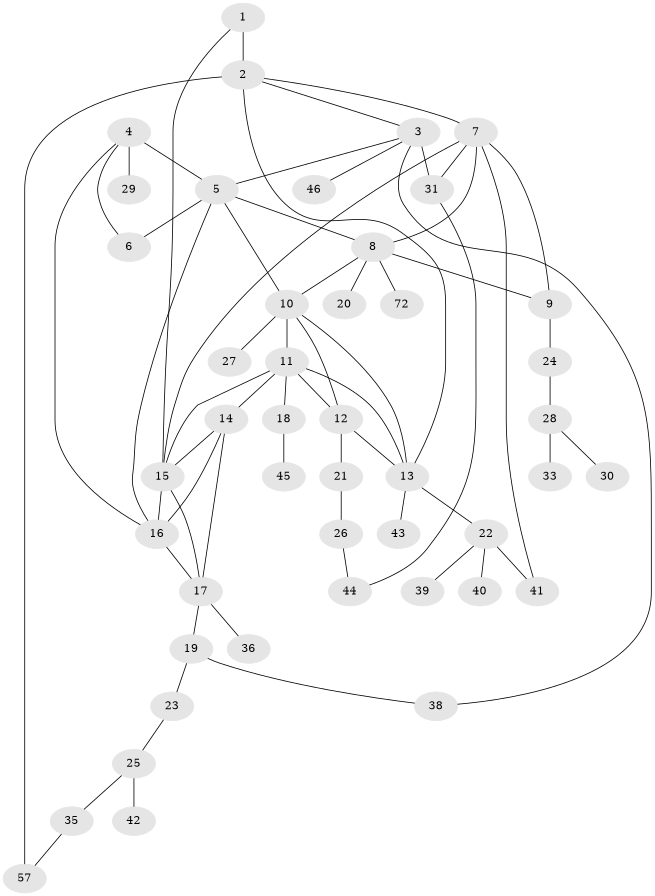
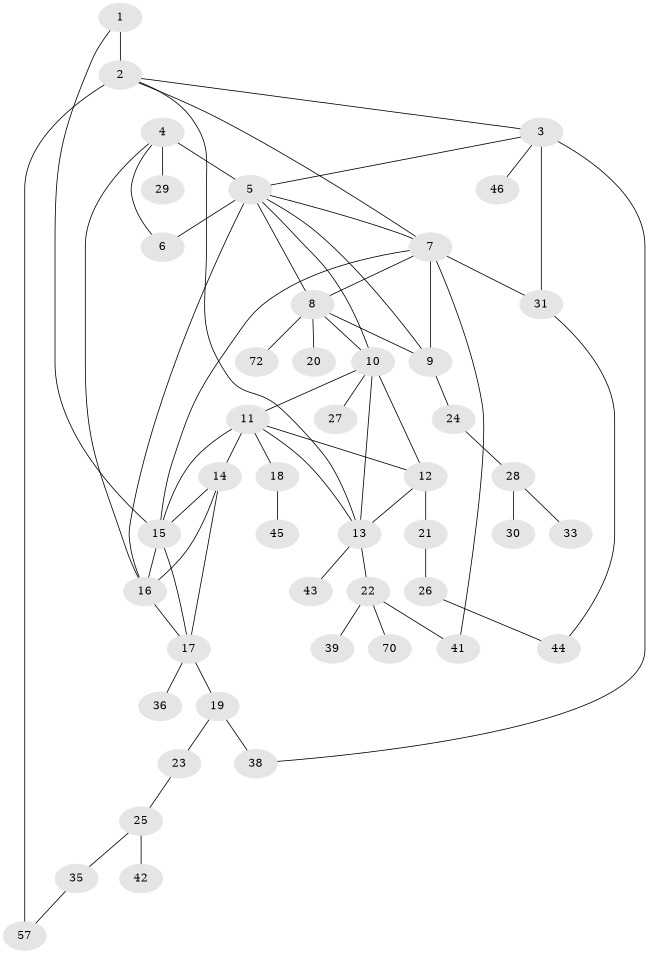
none -> (342, 215)
none -> (356, 270)
(480, 592) -> (390, 649)
